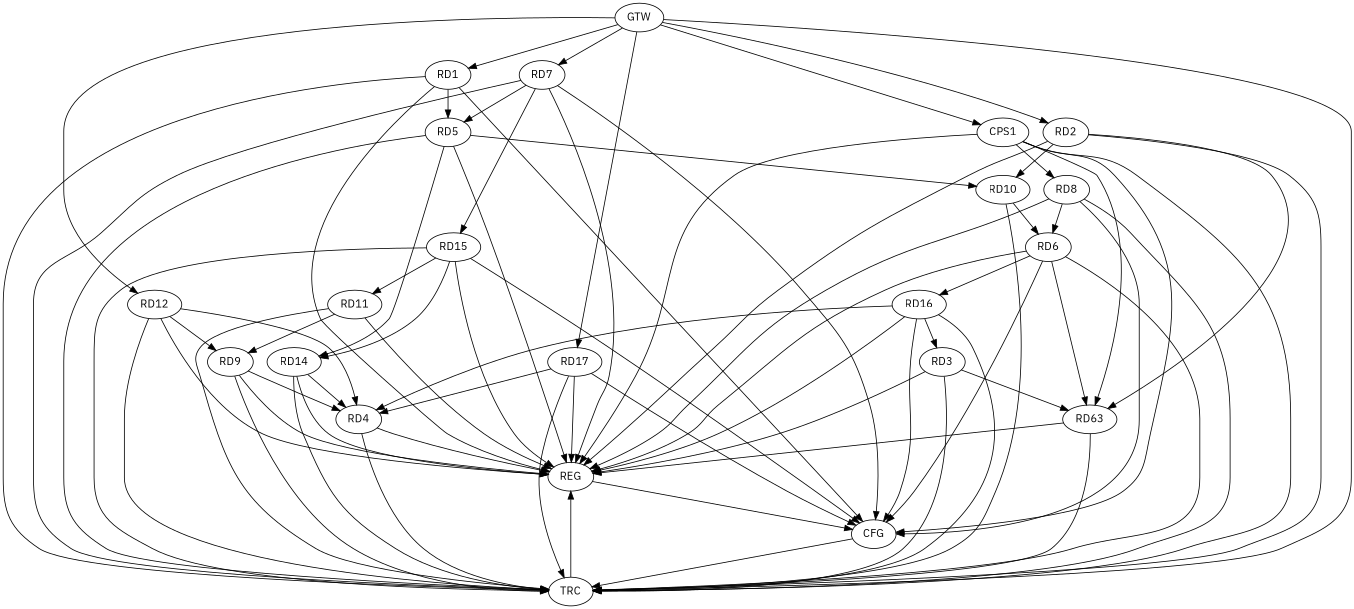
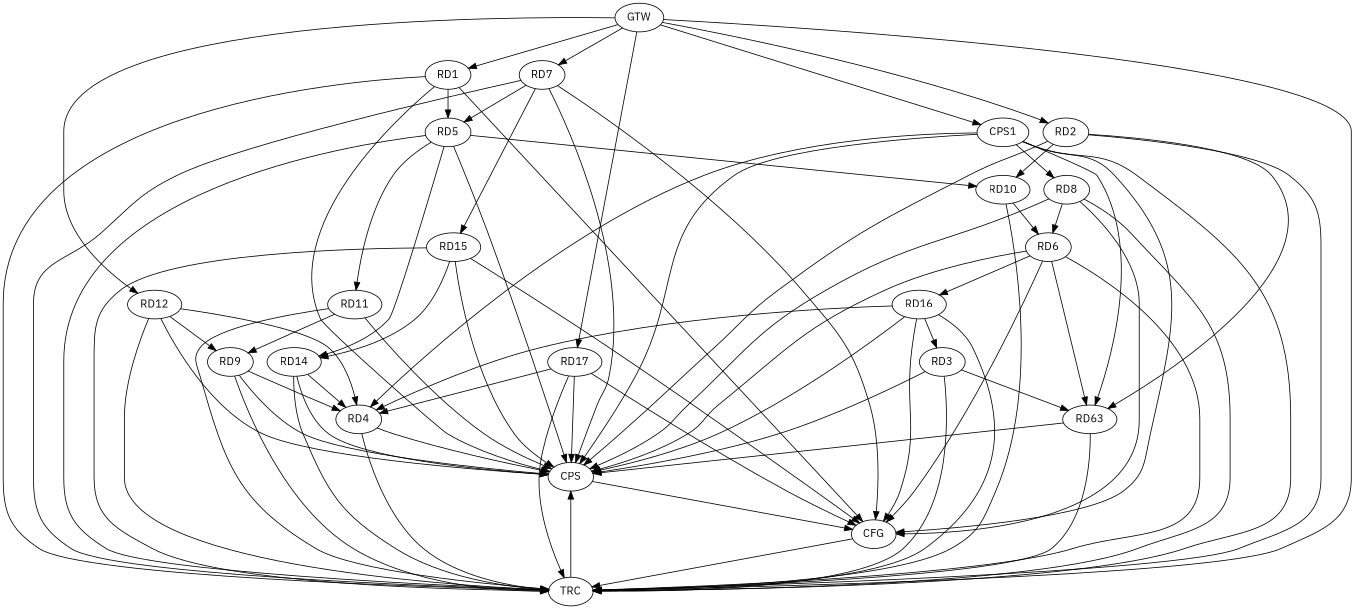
none -> (648, 201)
(412, 271) -> (378, 203)
(571, 477) -> (571, 477)
